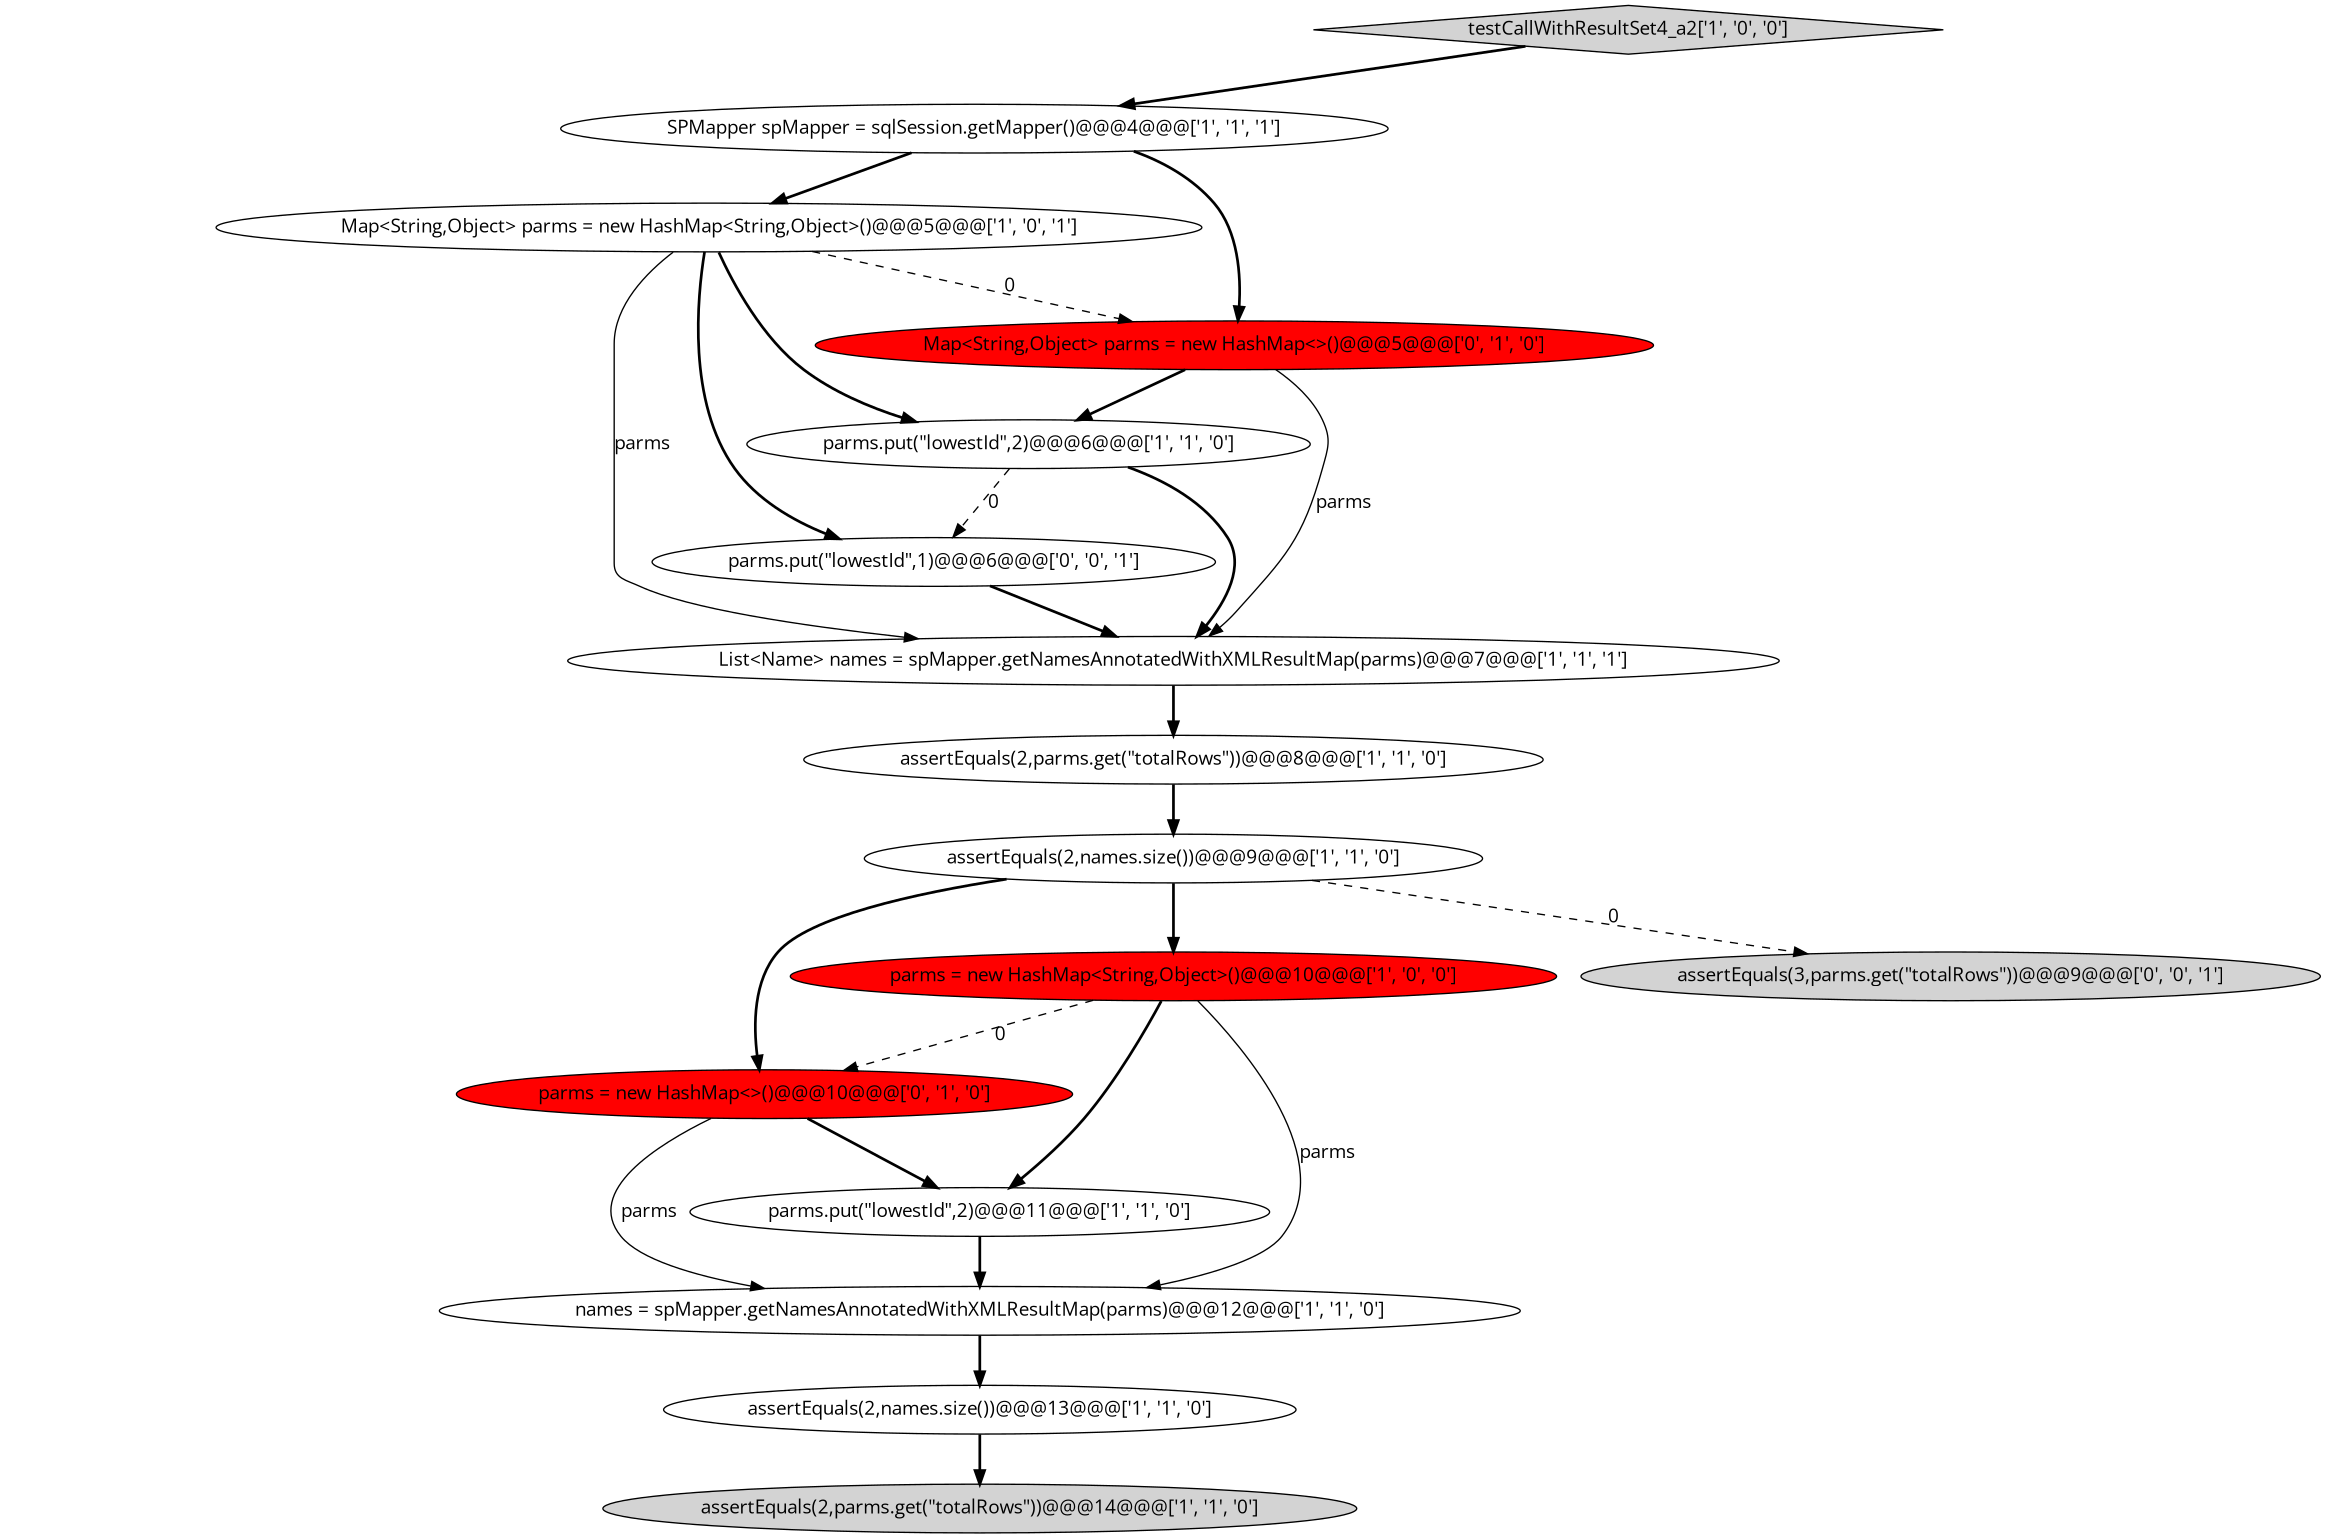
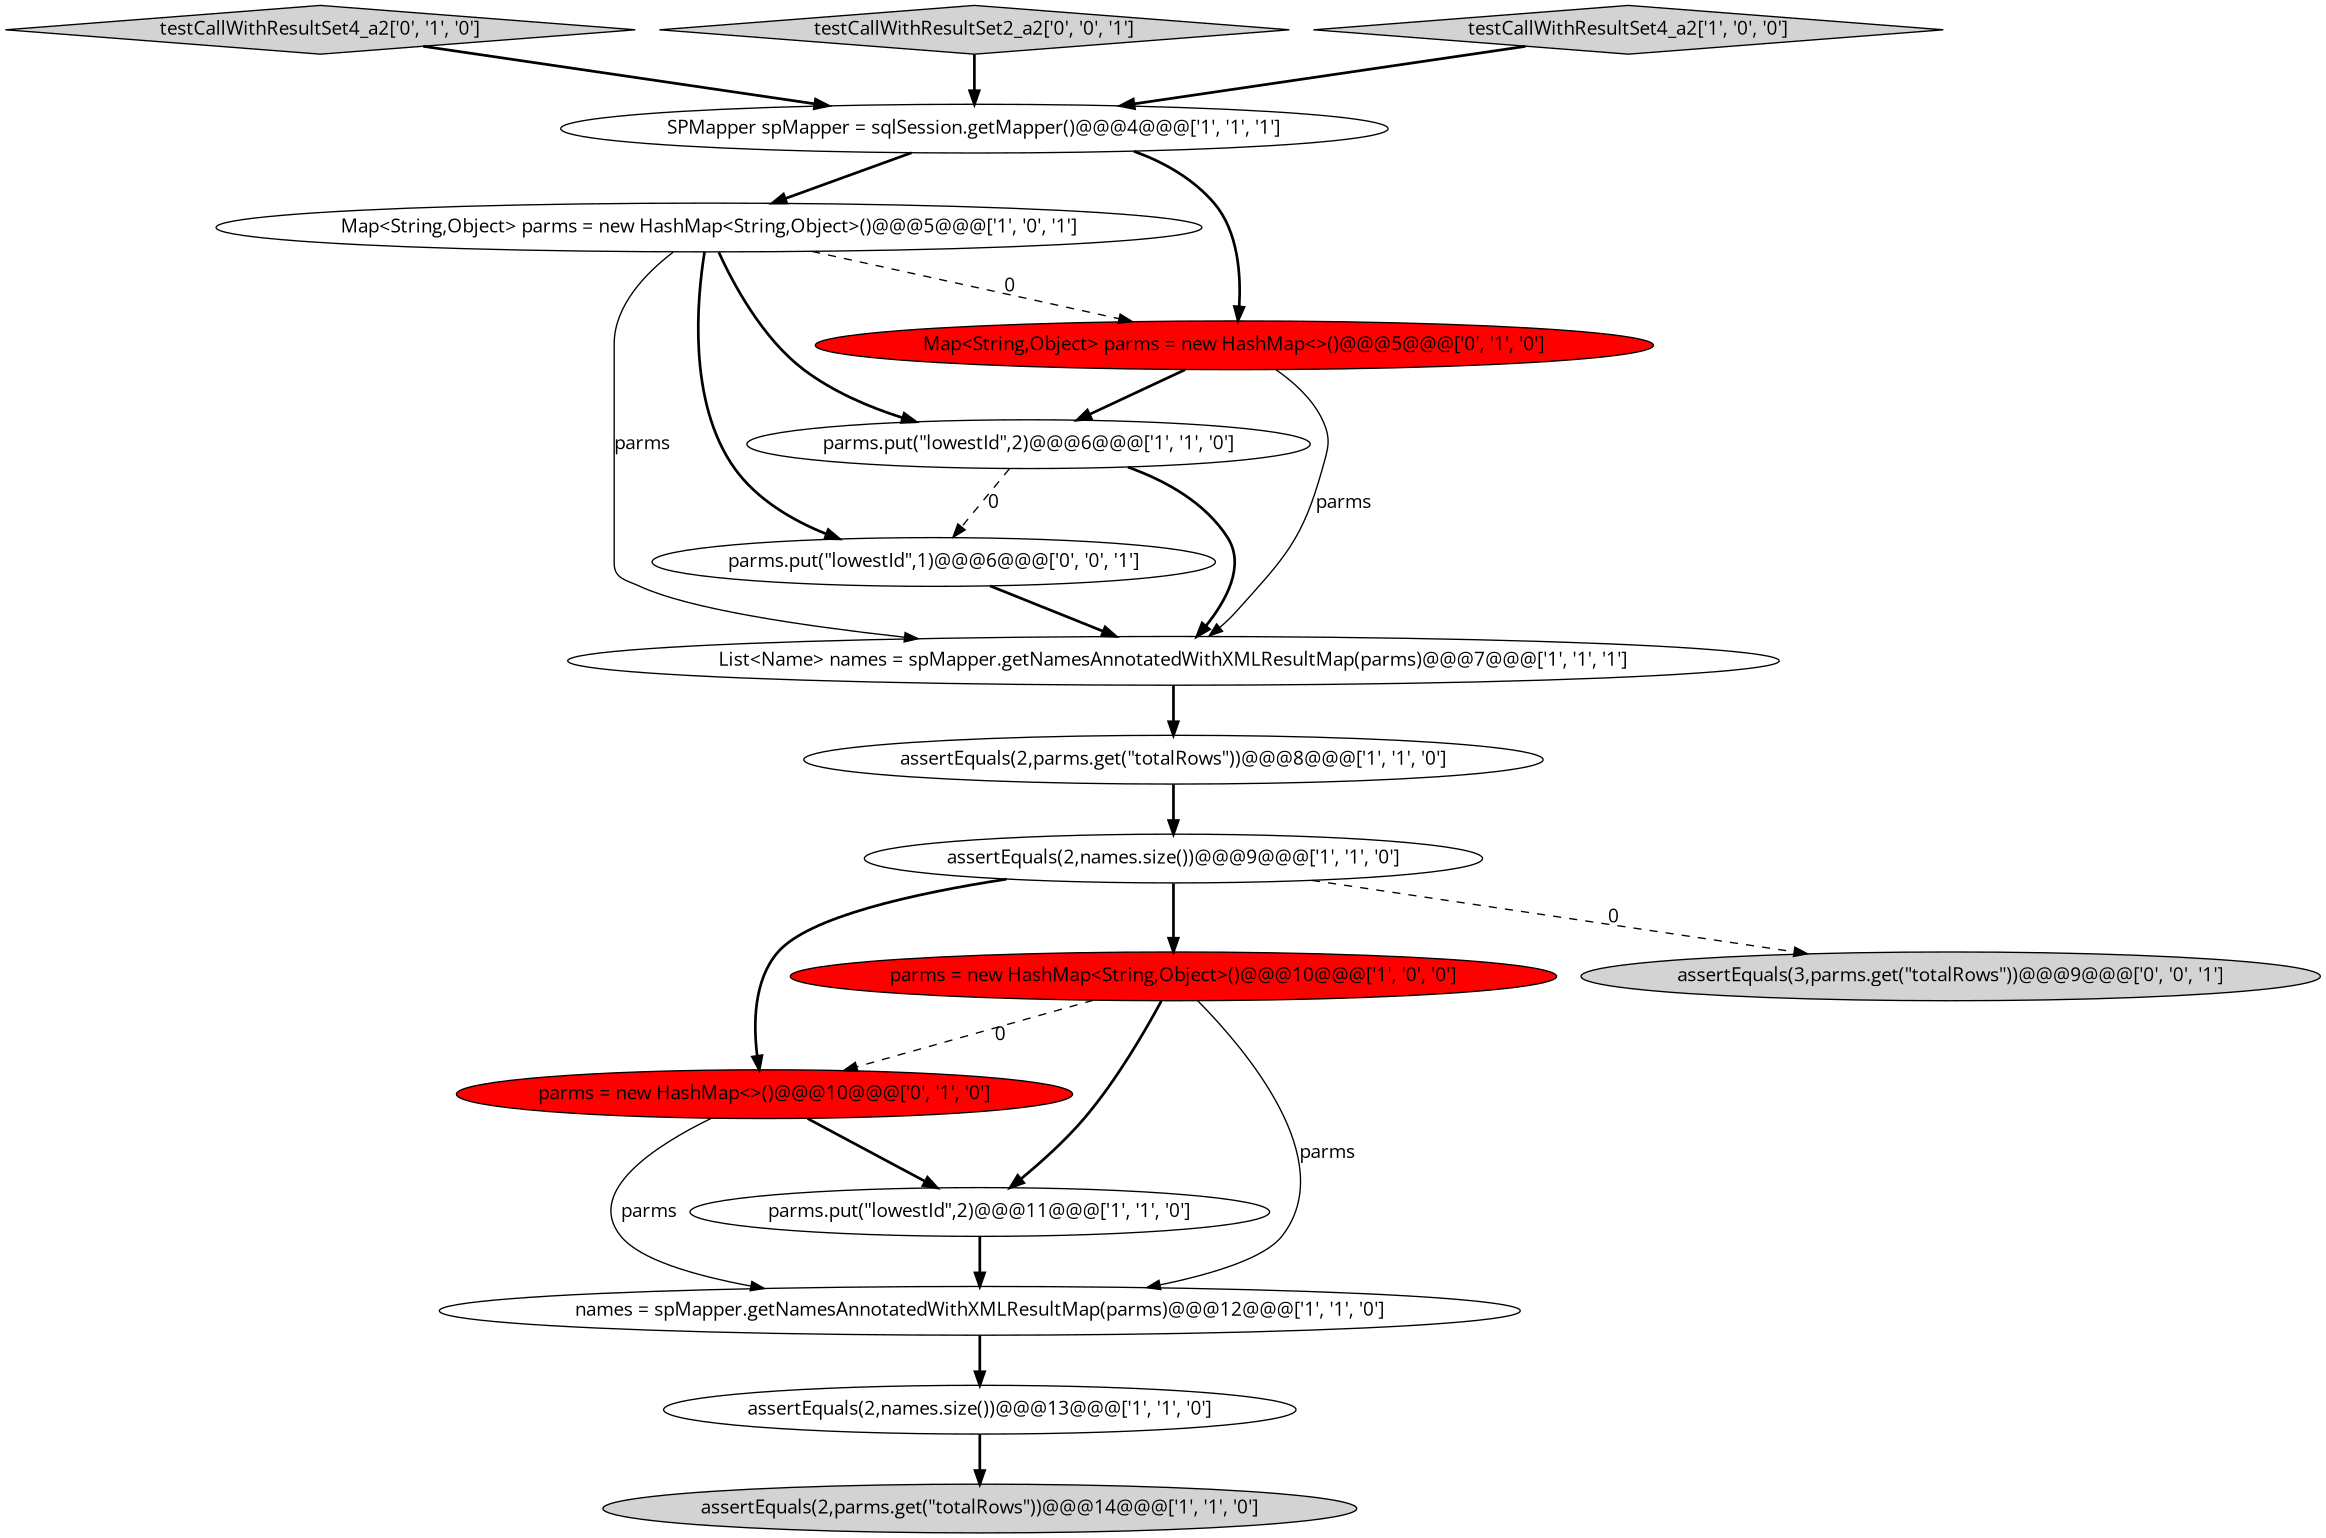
none -> (320, 30)
none -> (974, 30)
